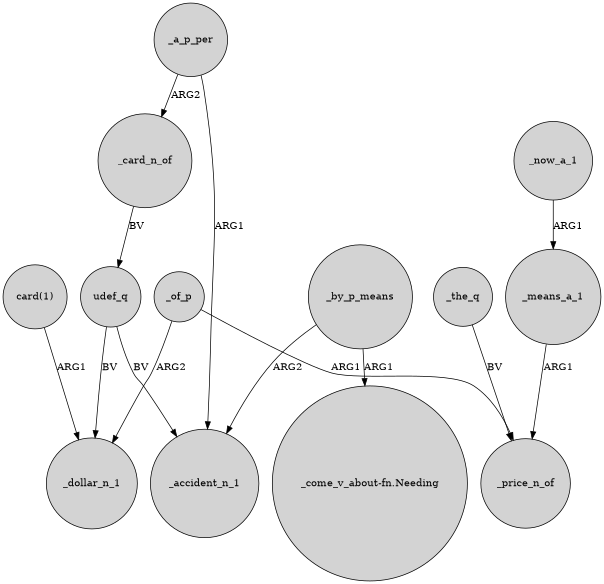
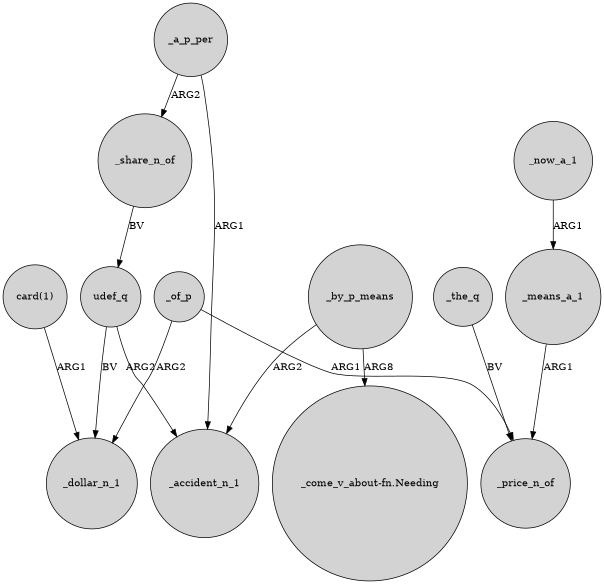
(145, 161) -> (145, 161)
(141, 367) -> (141, 367)
(379, 367) -> (379, 367)
